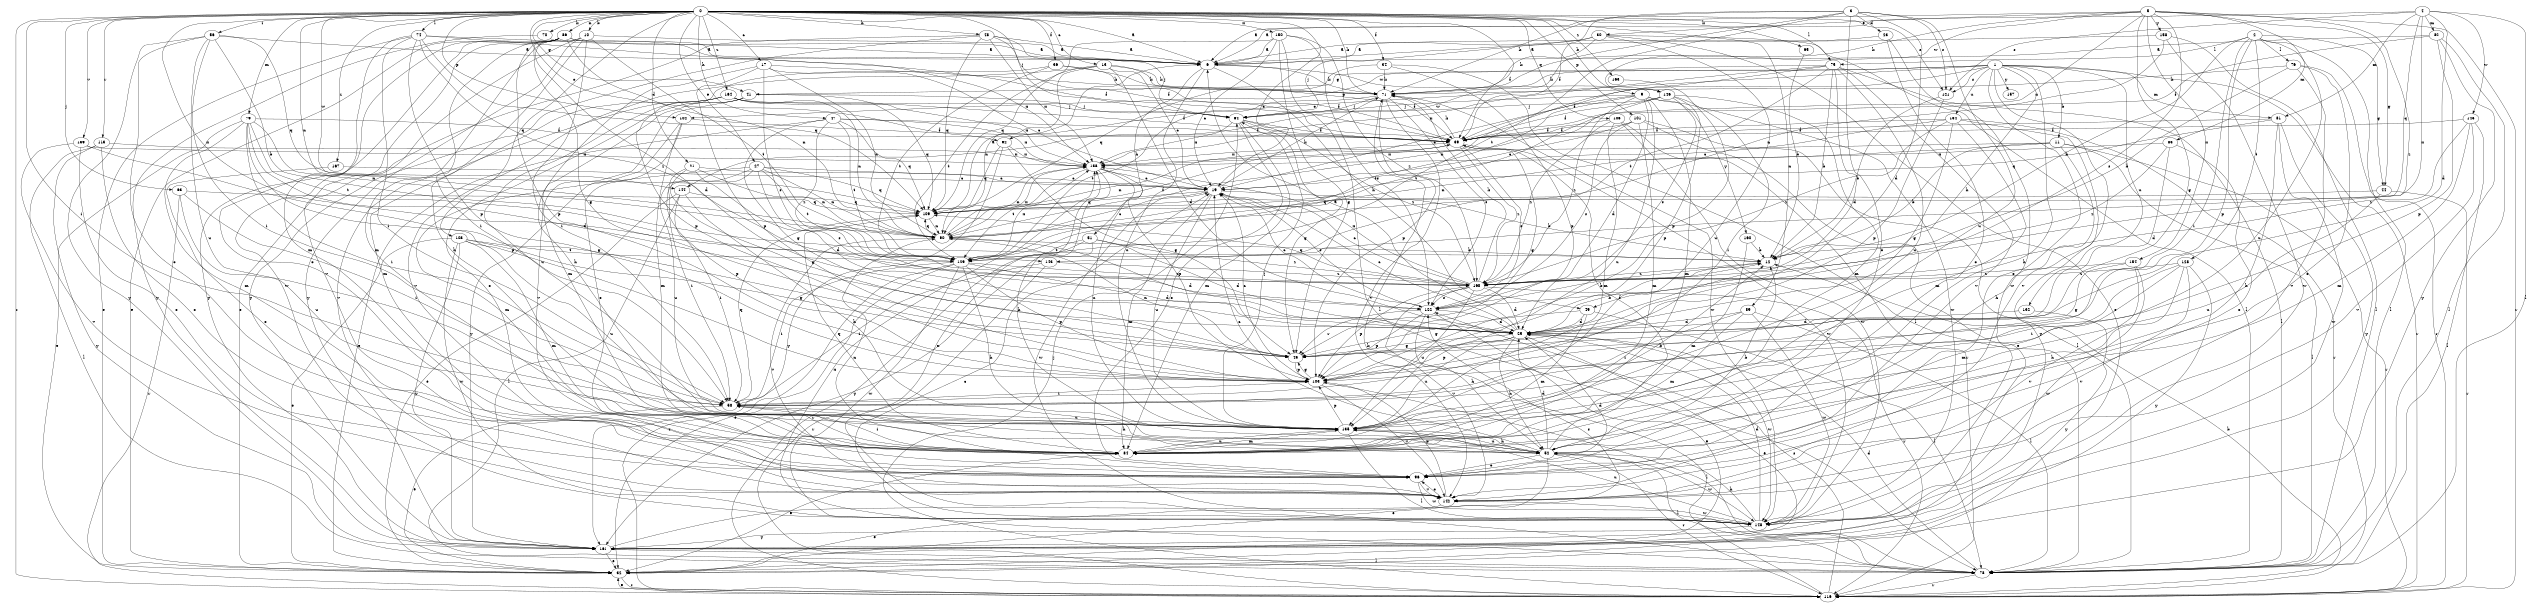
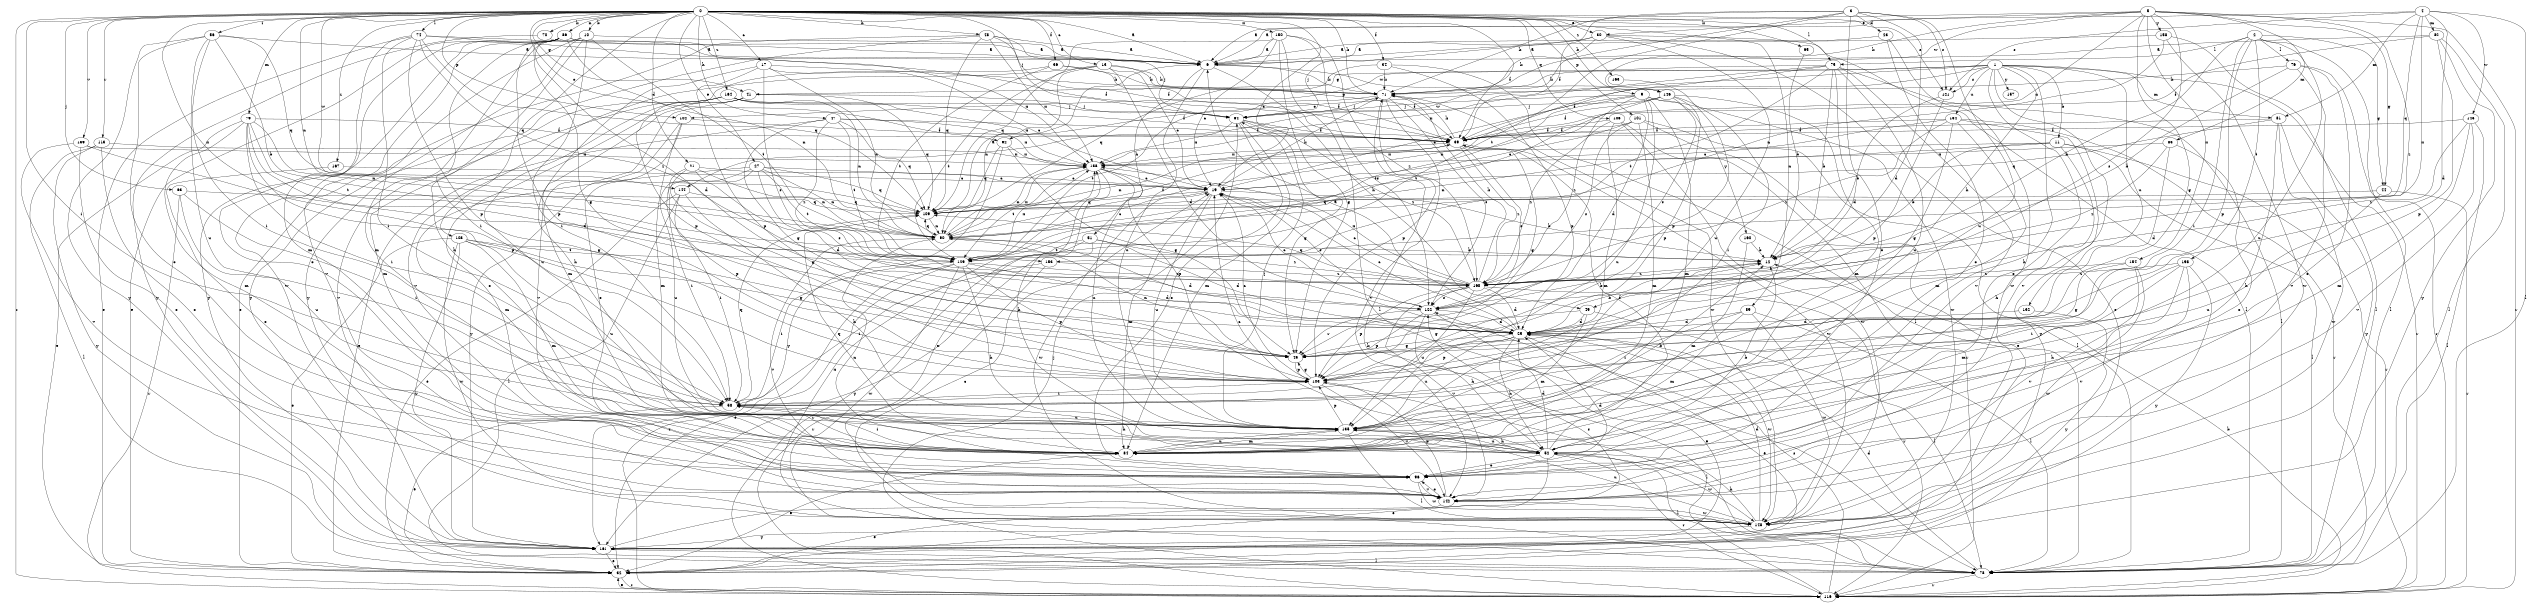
none -> (1150, 14)
(1049, 262) -> (1049, 262)
(2185, 262) -> (2185, 262)
